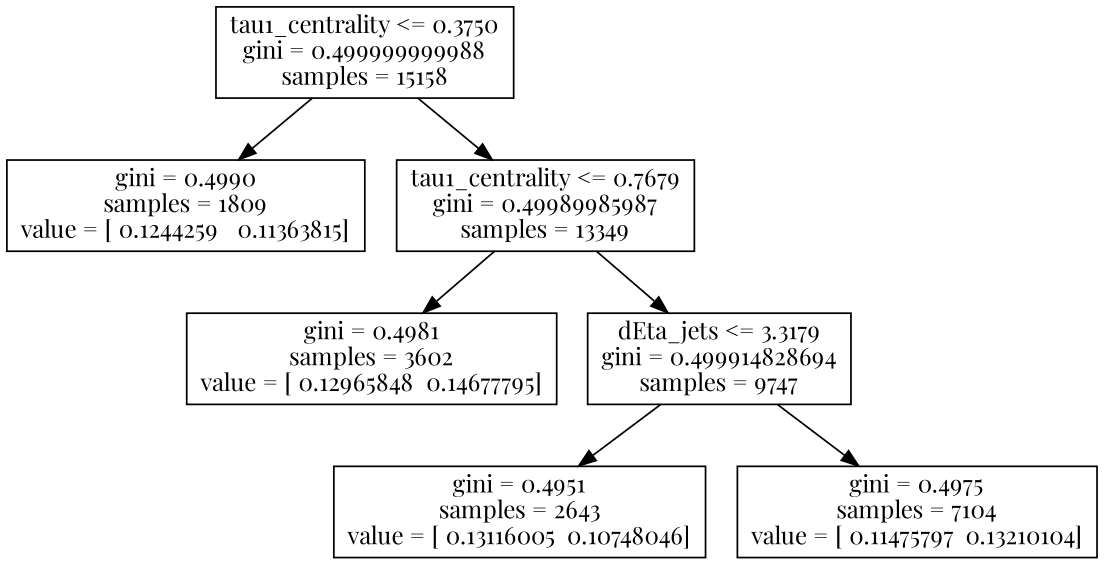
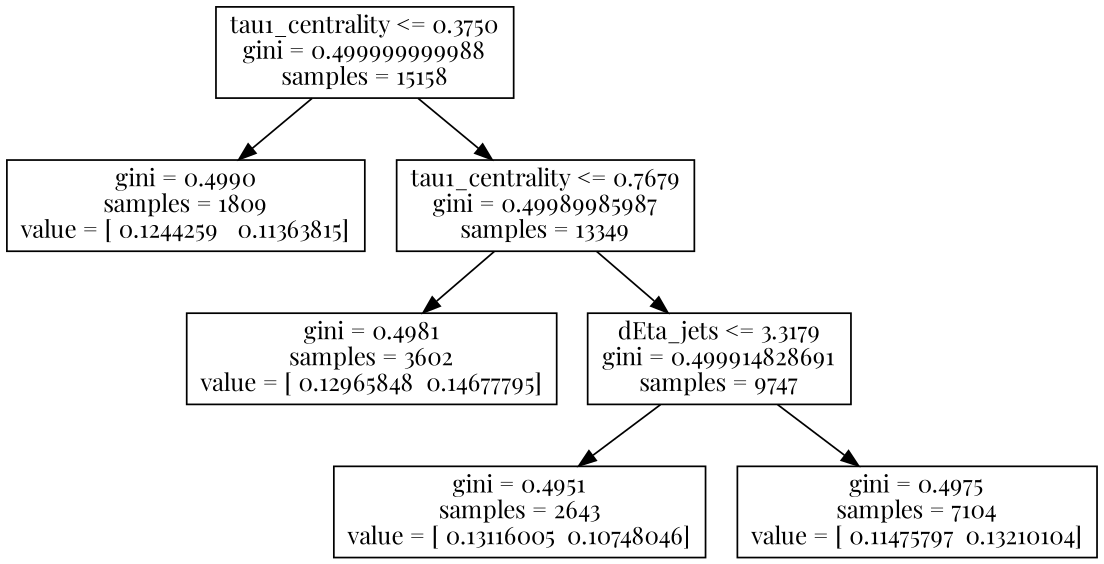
(719, 359) -> (719, 359)
